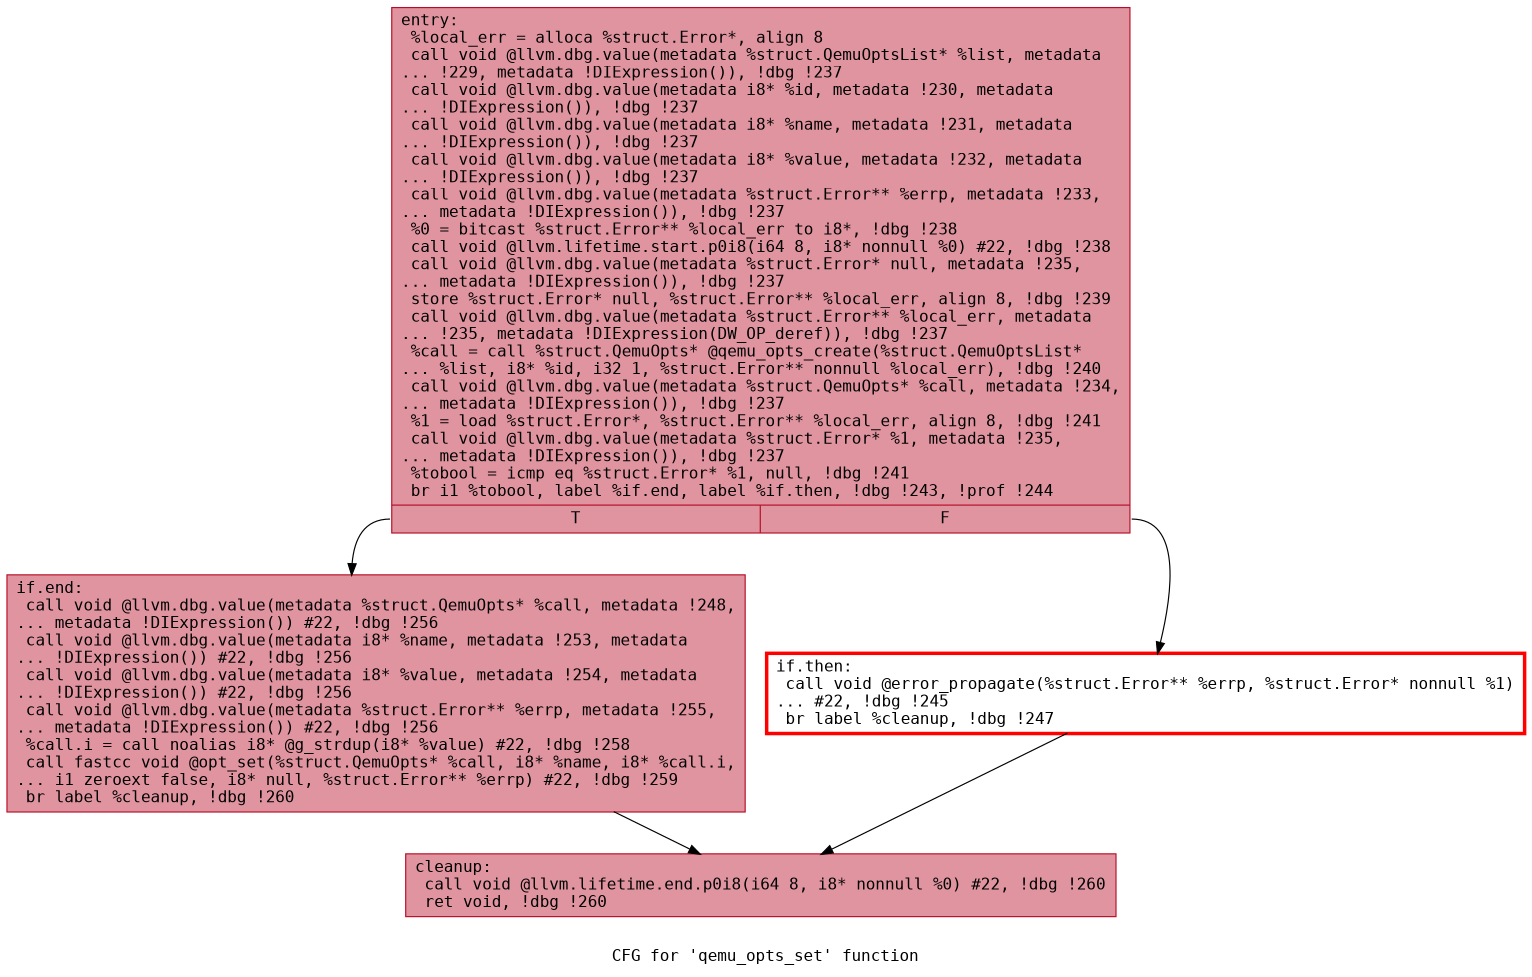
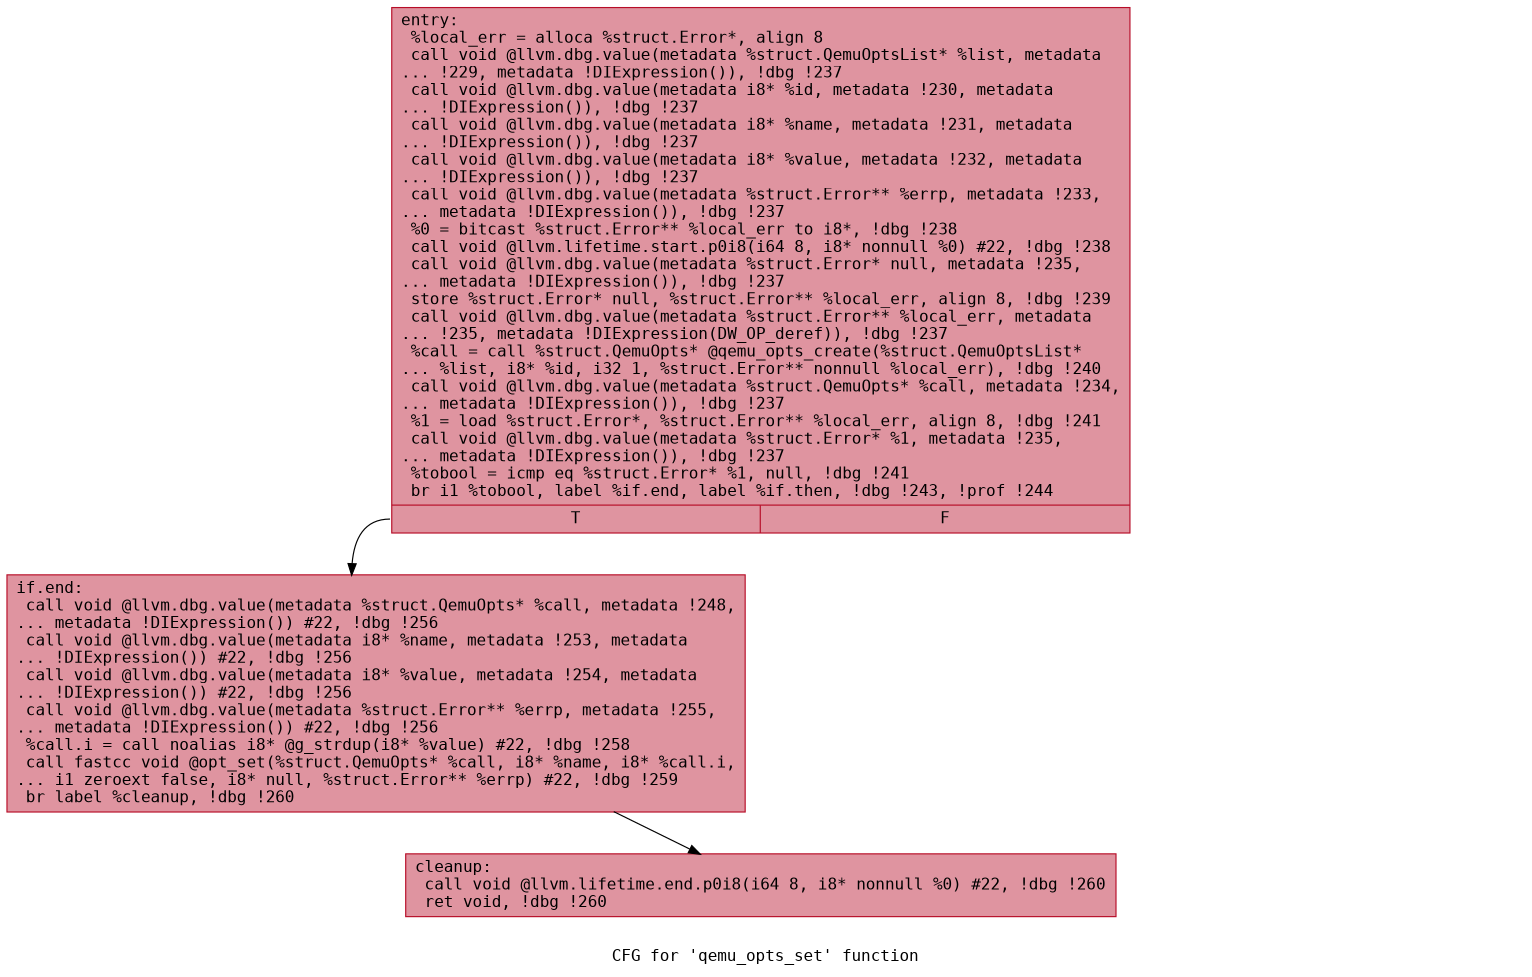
(1146, 693) -> none
